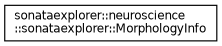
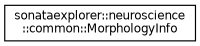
(111, 23) -> (100, 23)
